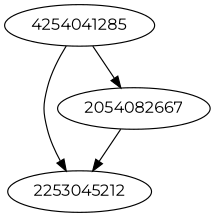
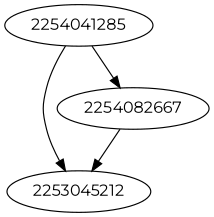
(80, 25) -> (79, 25)
(134, 108) -> (133, 108)
